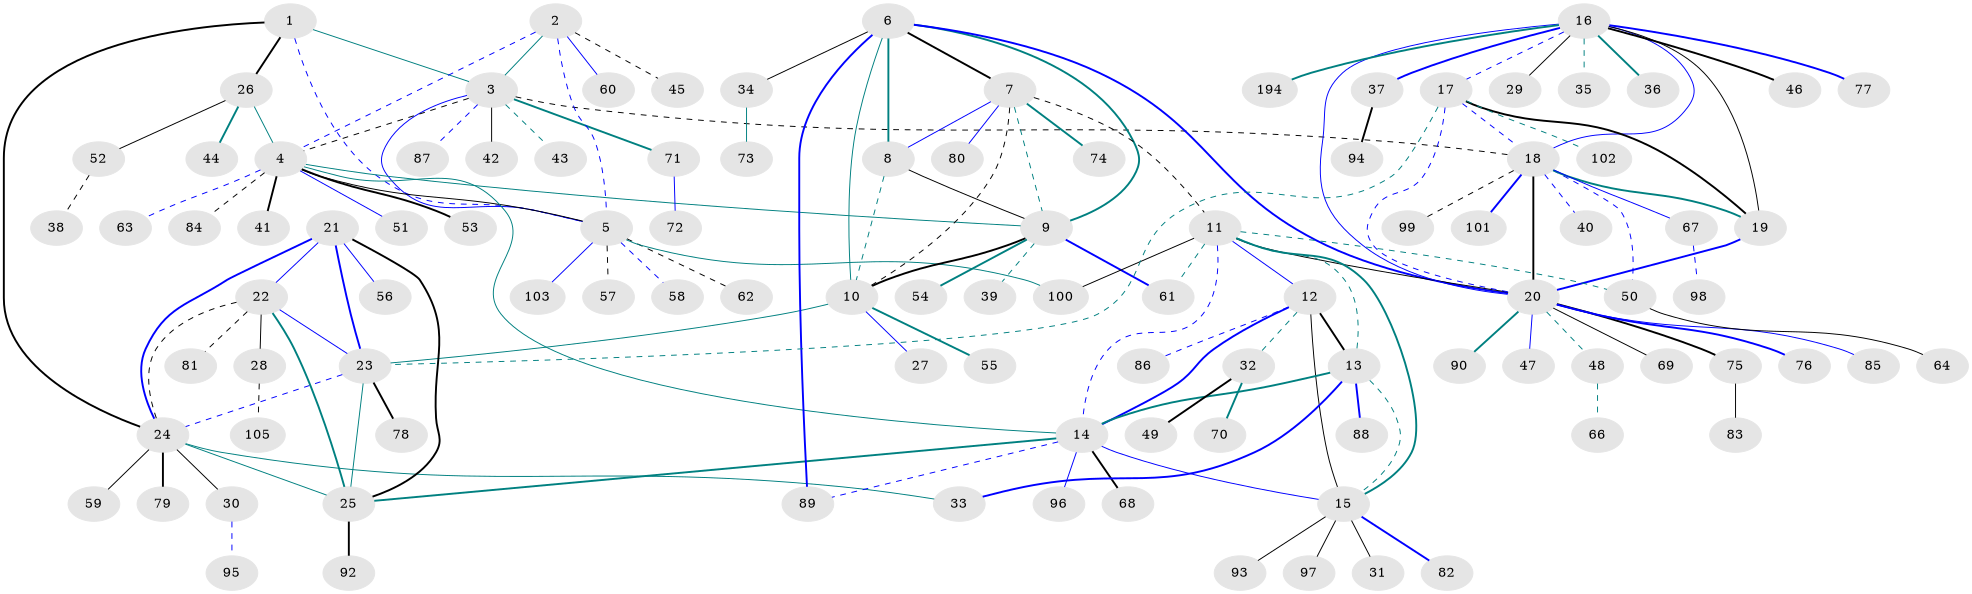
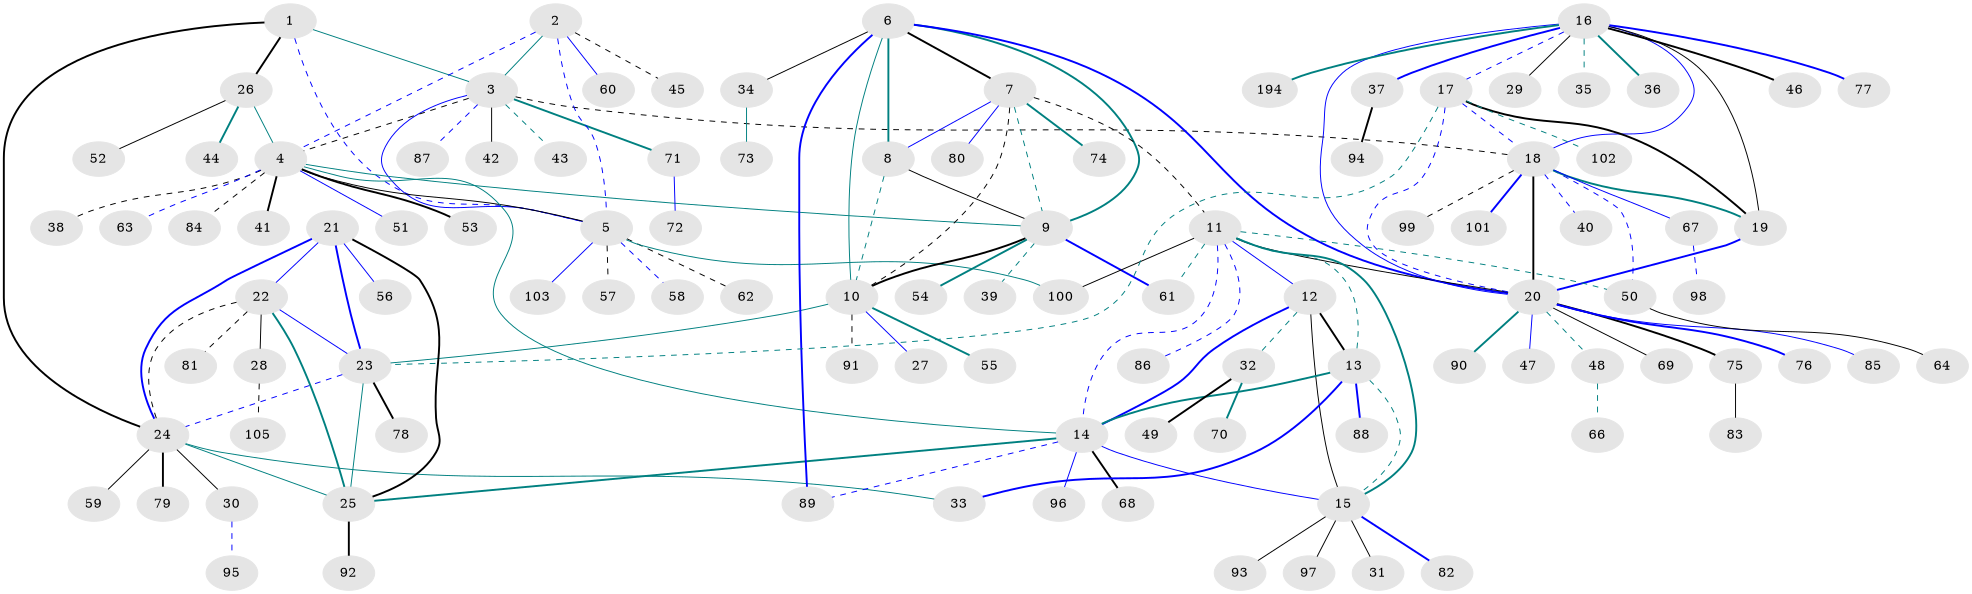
(78, 194) -> (169, 194)
(1227, 332) -> (1232, 318)
none -> (852, 366)
